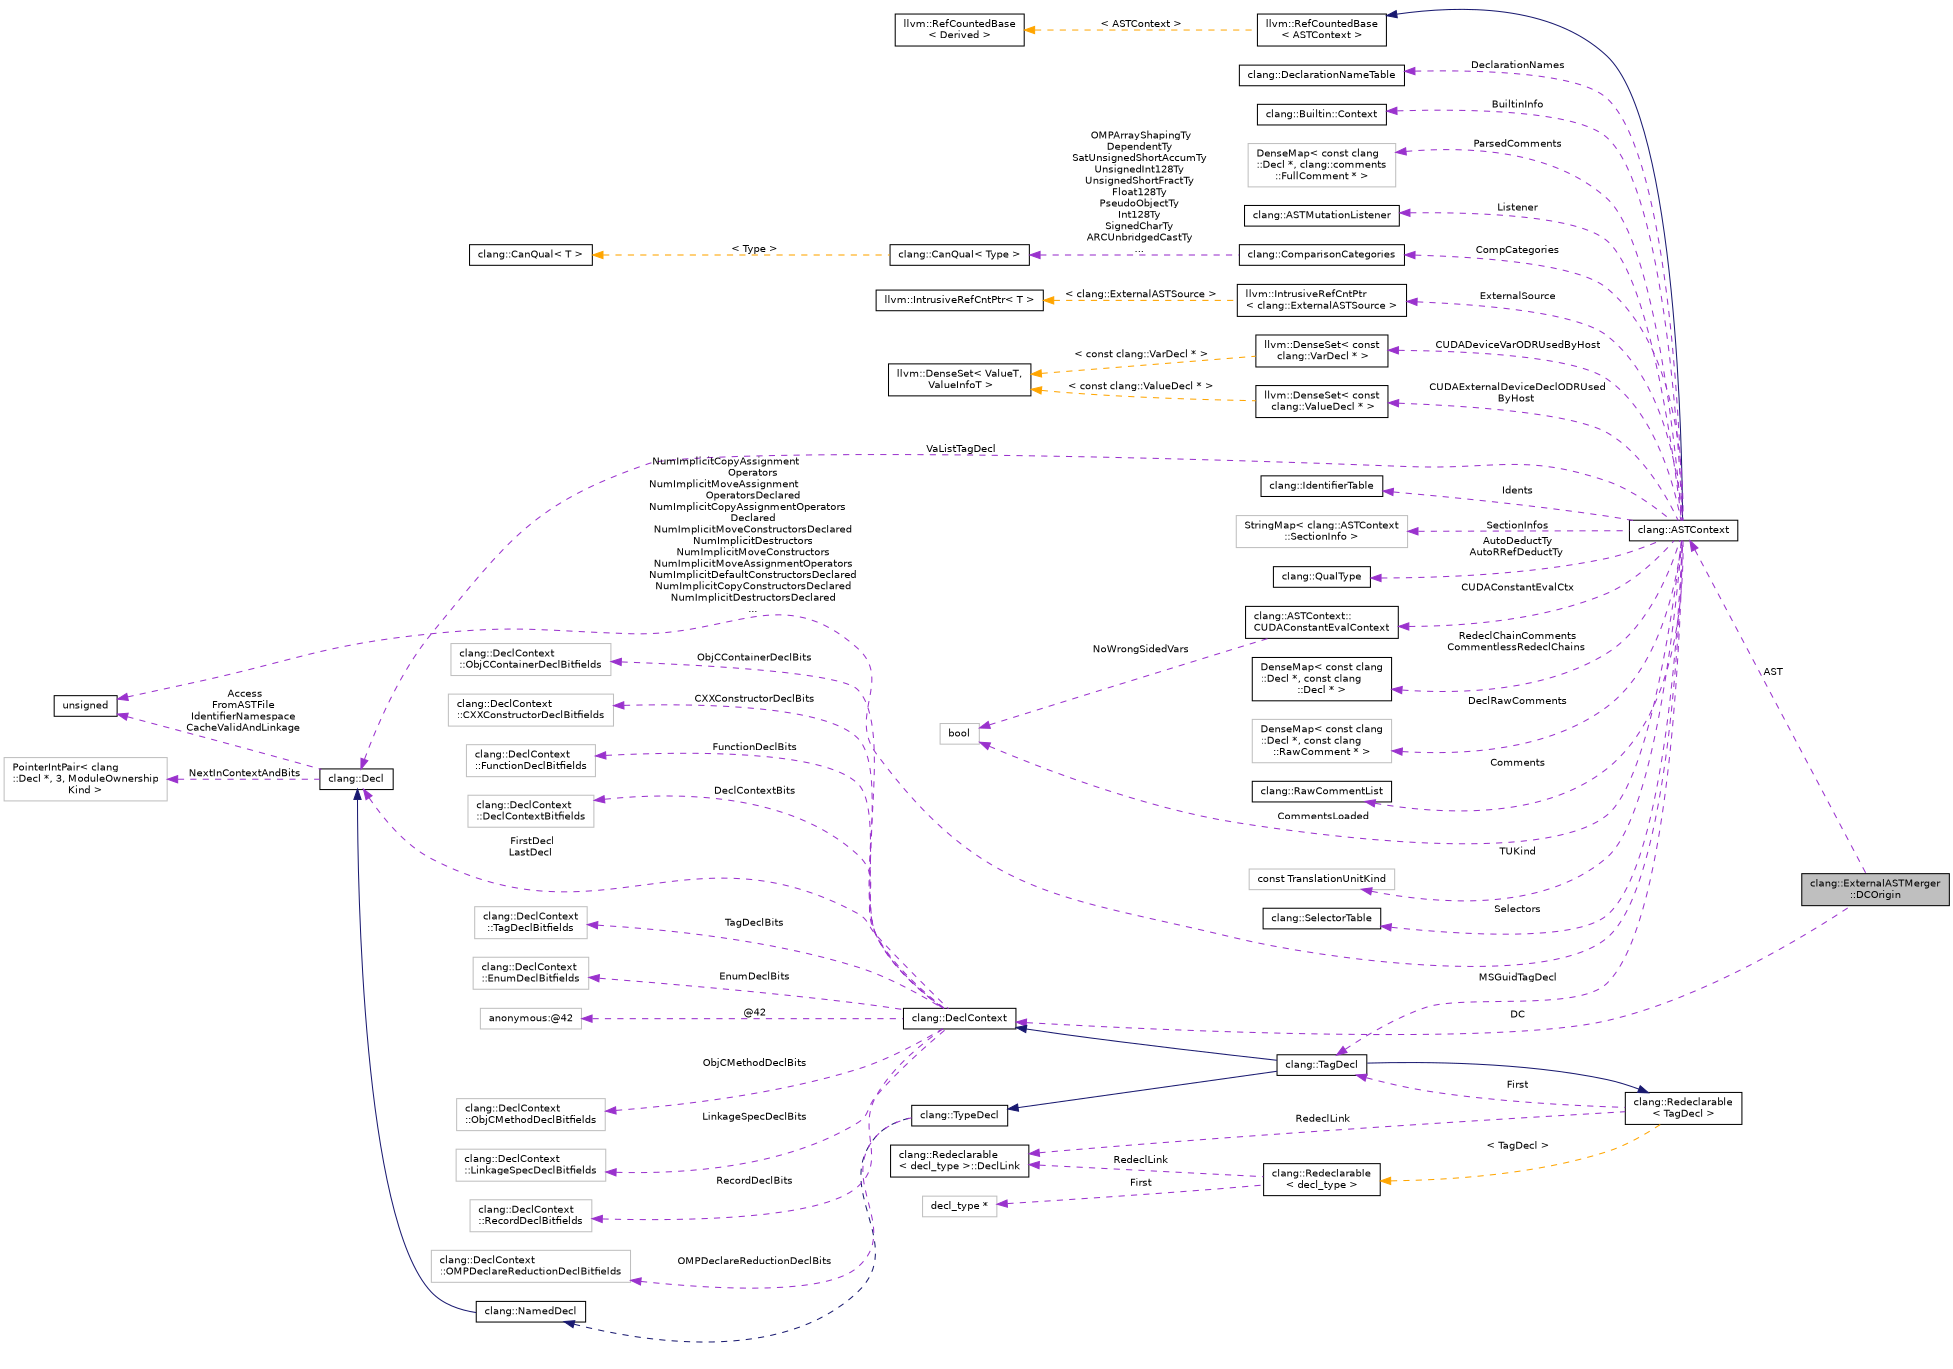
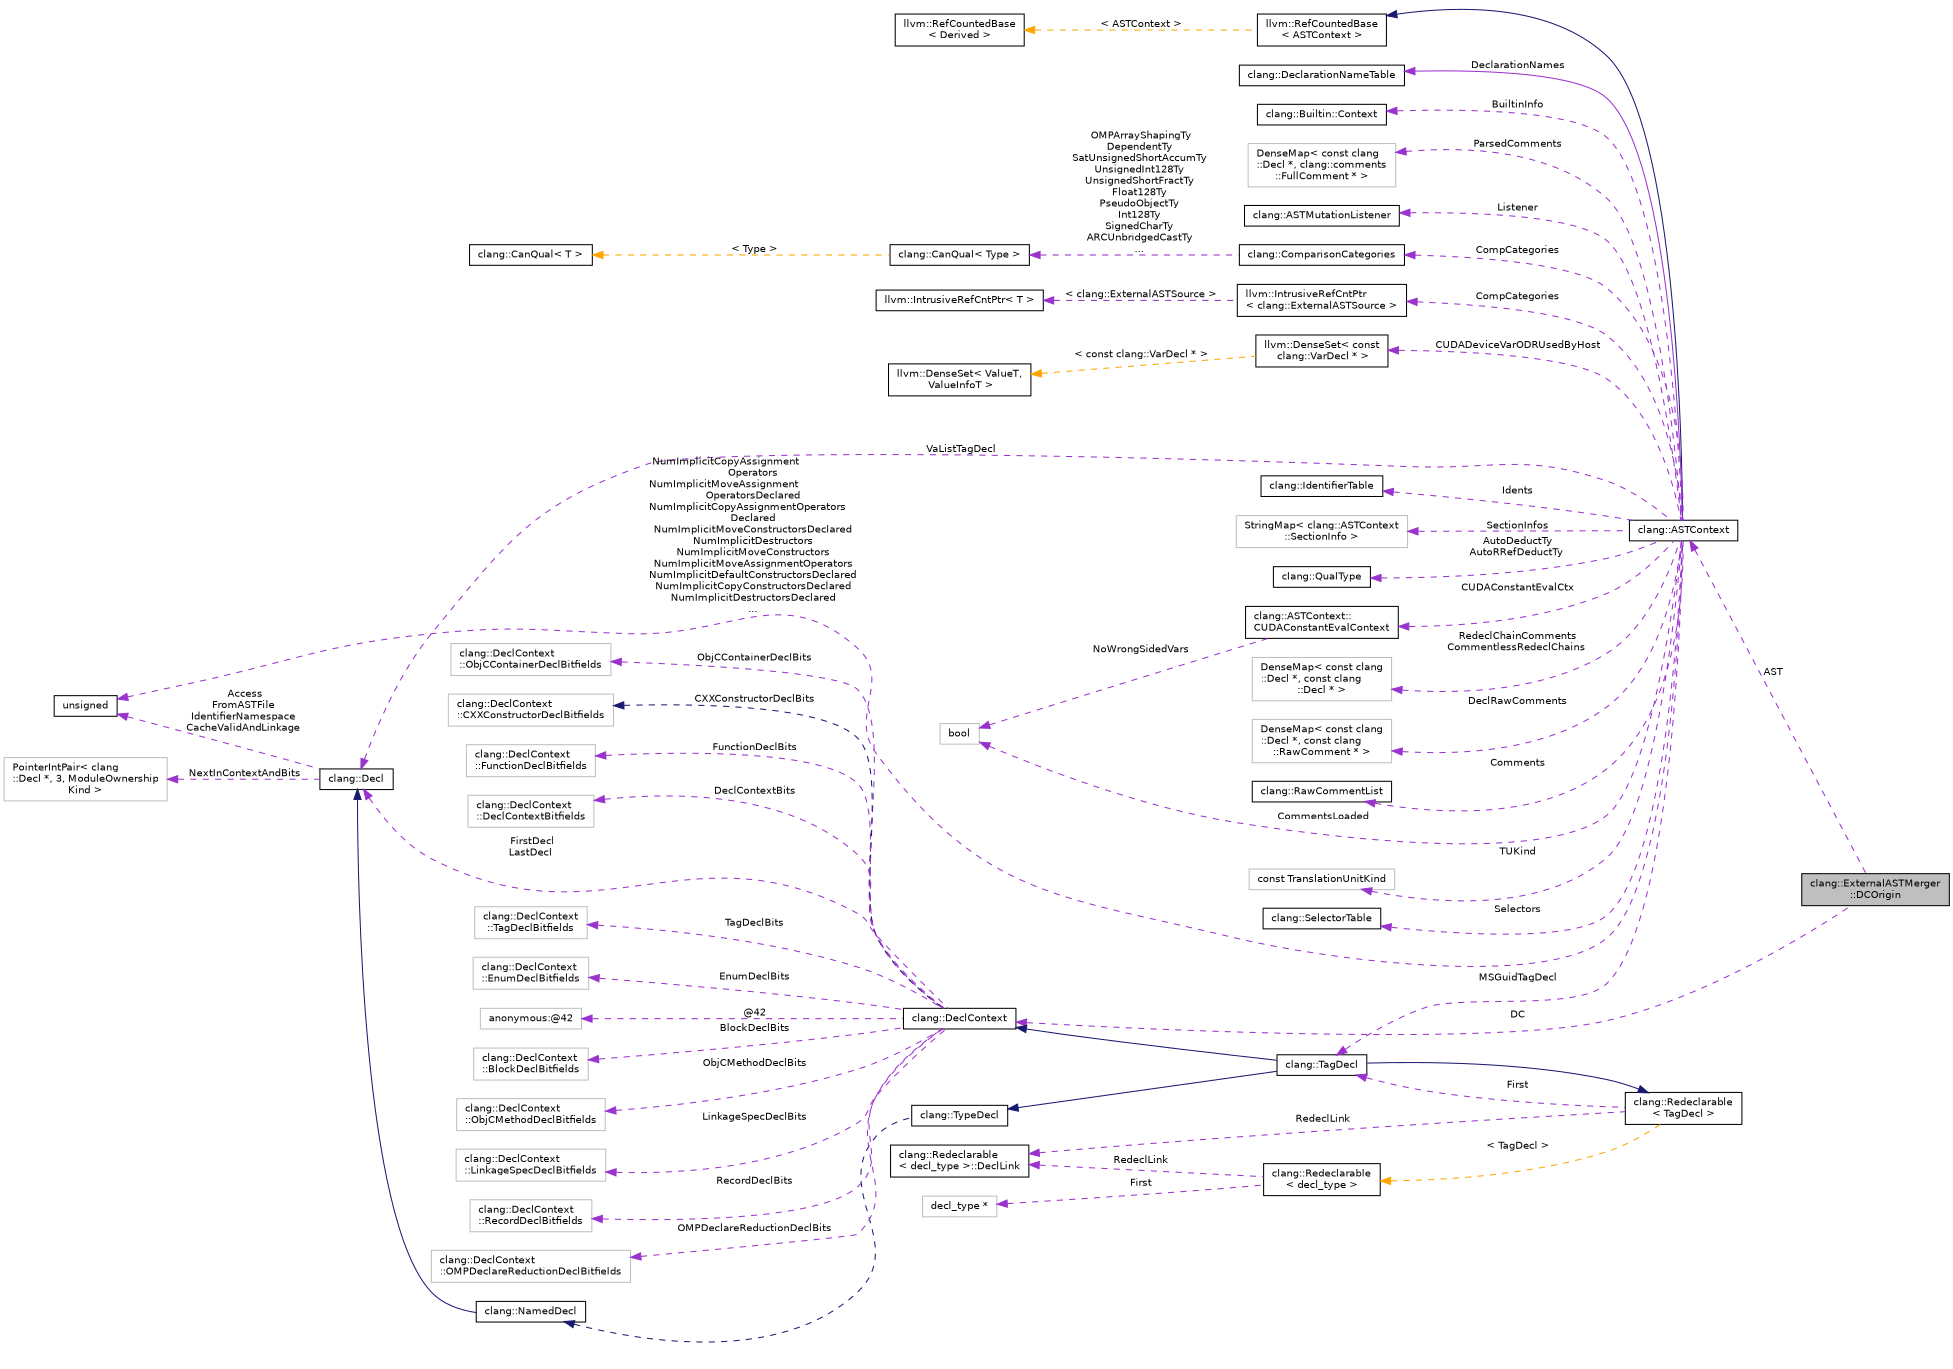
(1651, 207) -> (1651, 207)
(1516, 297) -> (1516, 297)
(1145, 300) -> (1145, 300)
(1322, 402) -> none
(1322, 679) -> (1322, 679)
(866, 753) -> (866, 753)
none -> (531, 1064)
(840, 1277) -> (858, 1234)
